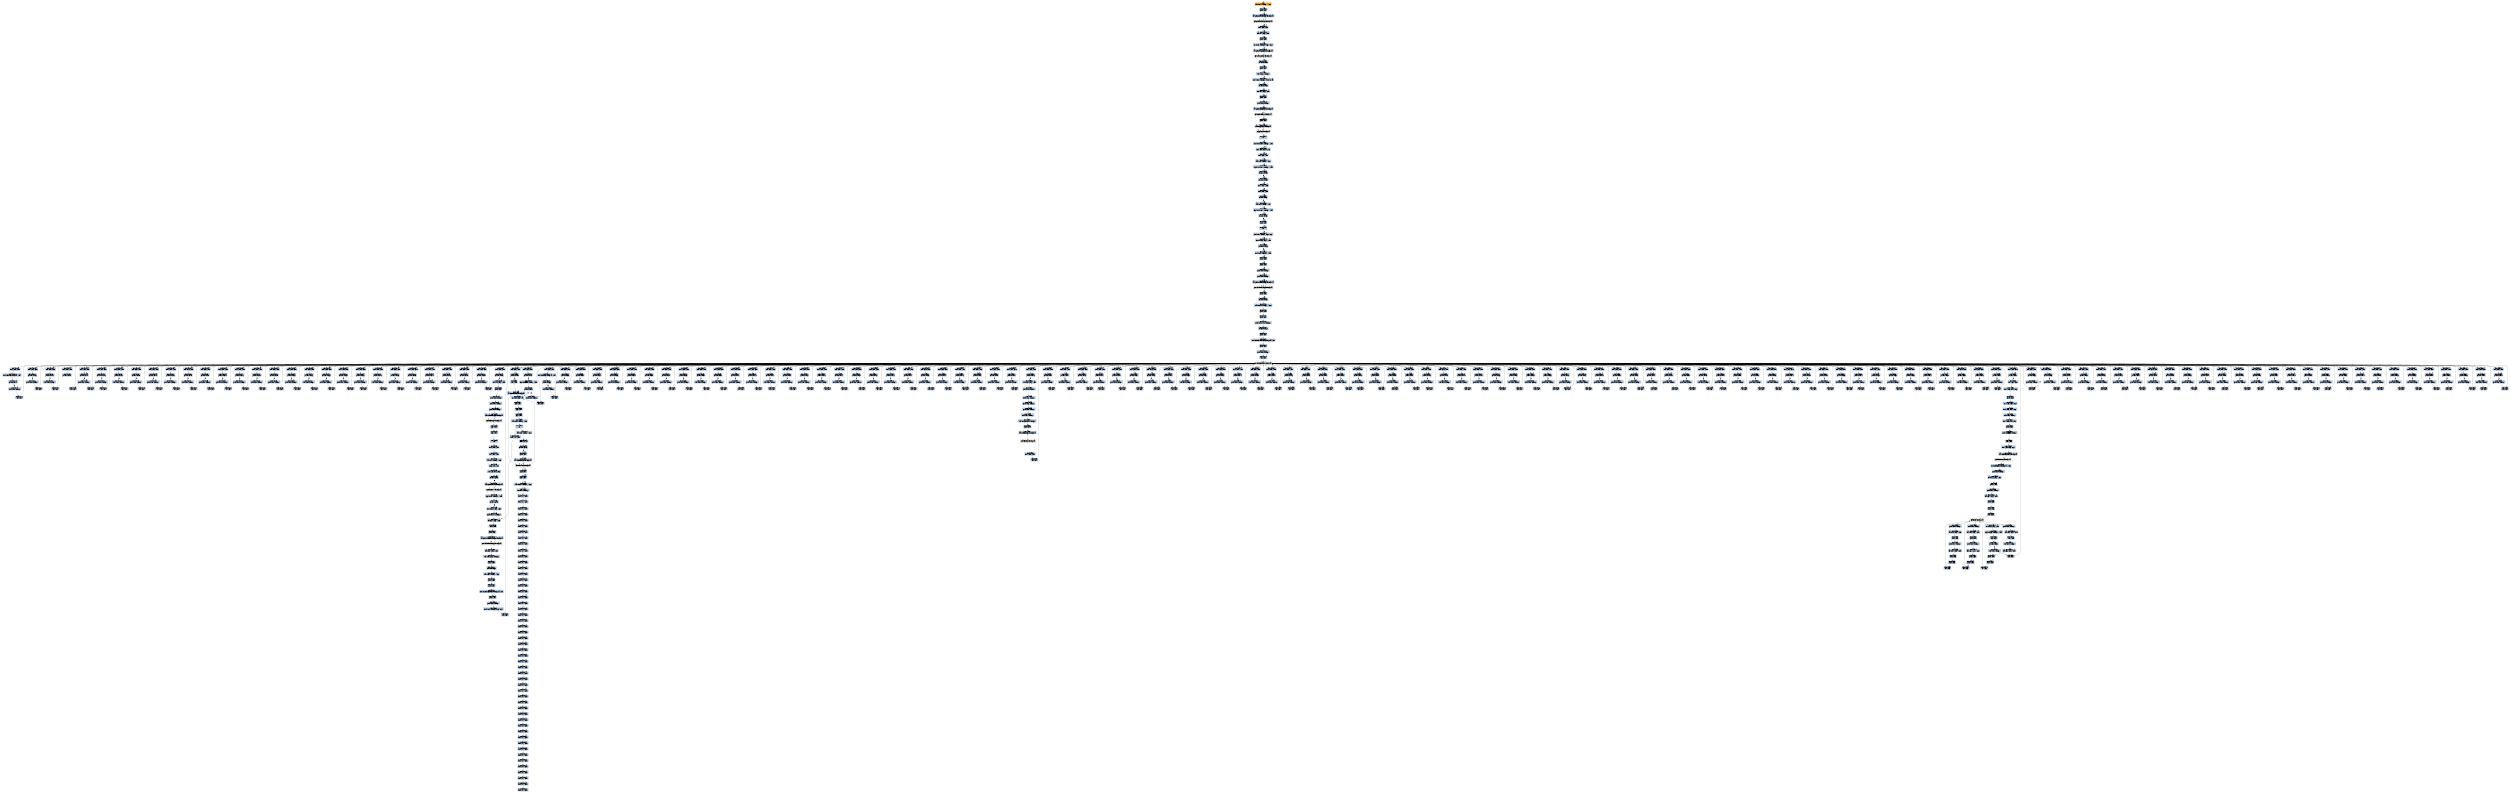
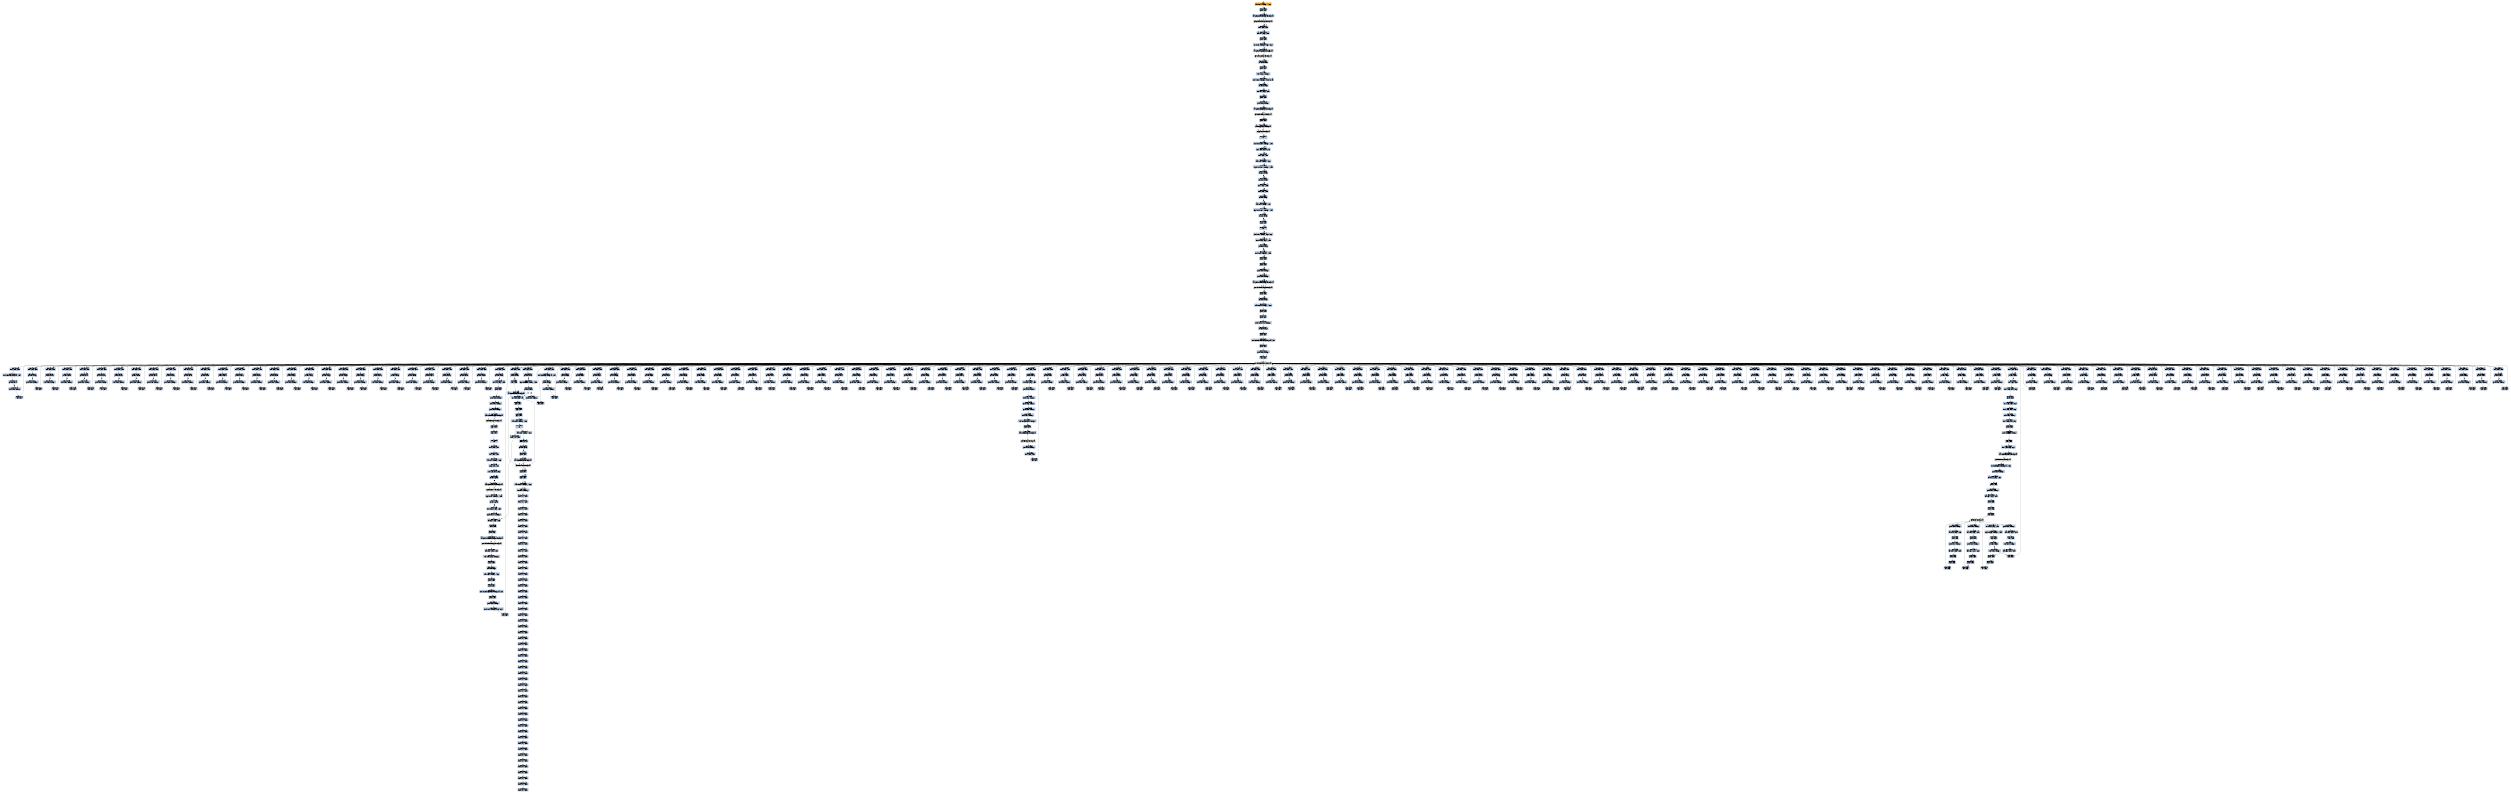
(2040, 381) -> (2032, 378)
none -> (67, 382)
none -> (1029, 447)
